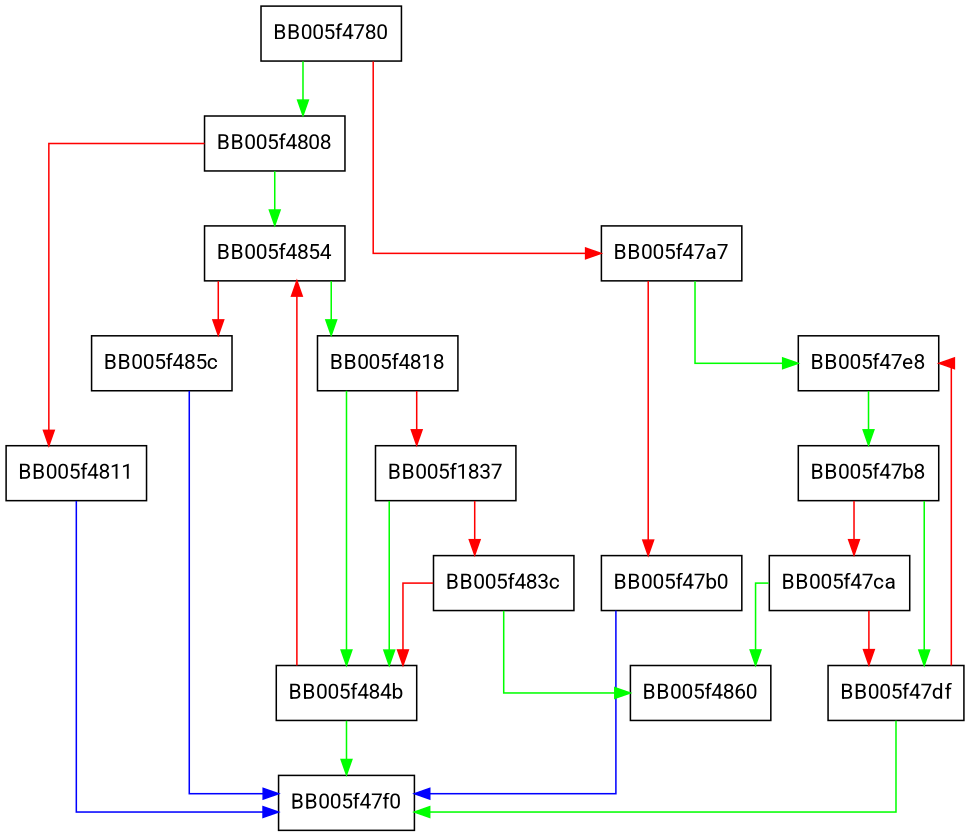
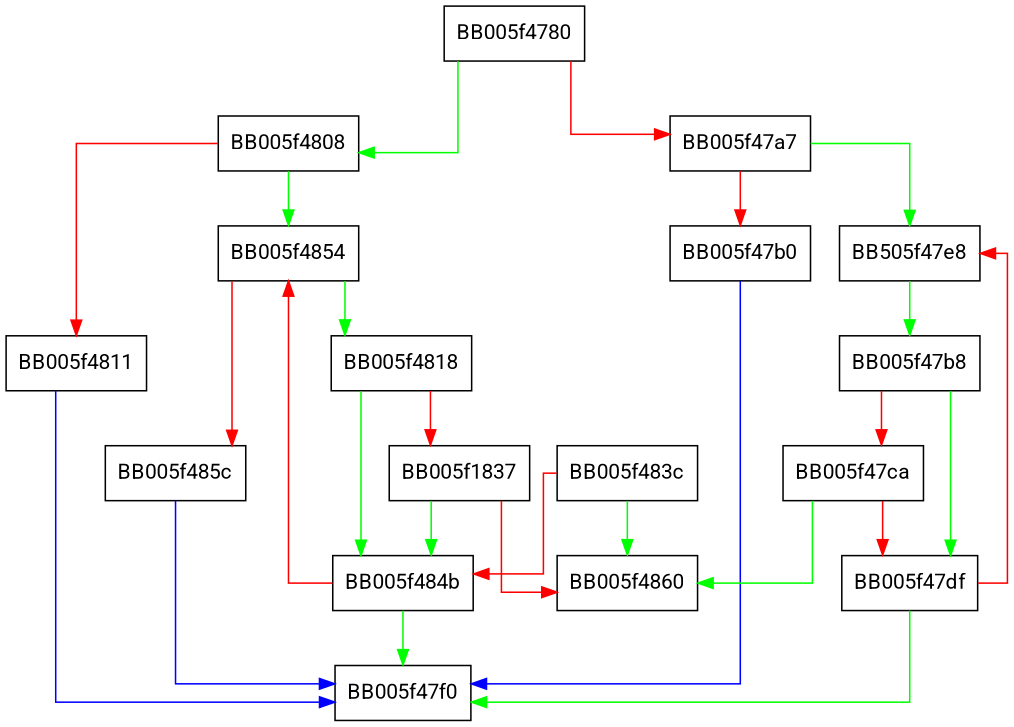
(869, 363) -> (910, 253)
(475, 520) -> (501, 563)
